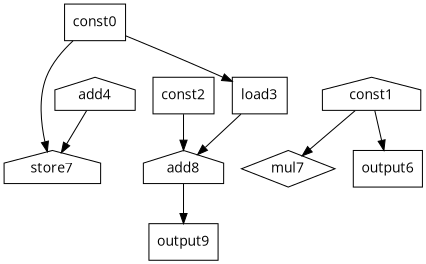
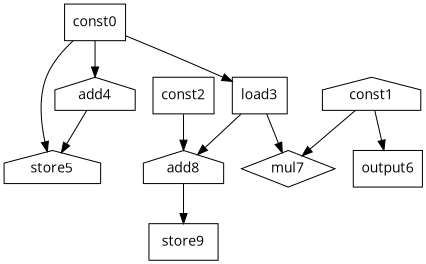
none -> (95, 54)
none -> (273, 129)
(52, 169) -> (52, 169)
(184, 242) -> (184, 242)
